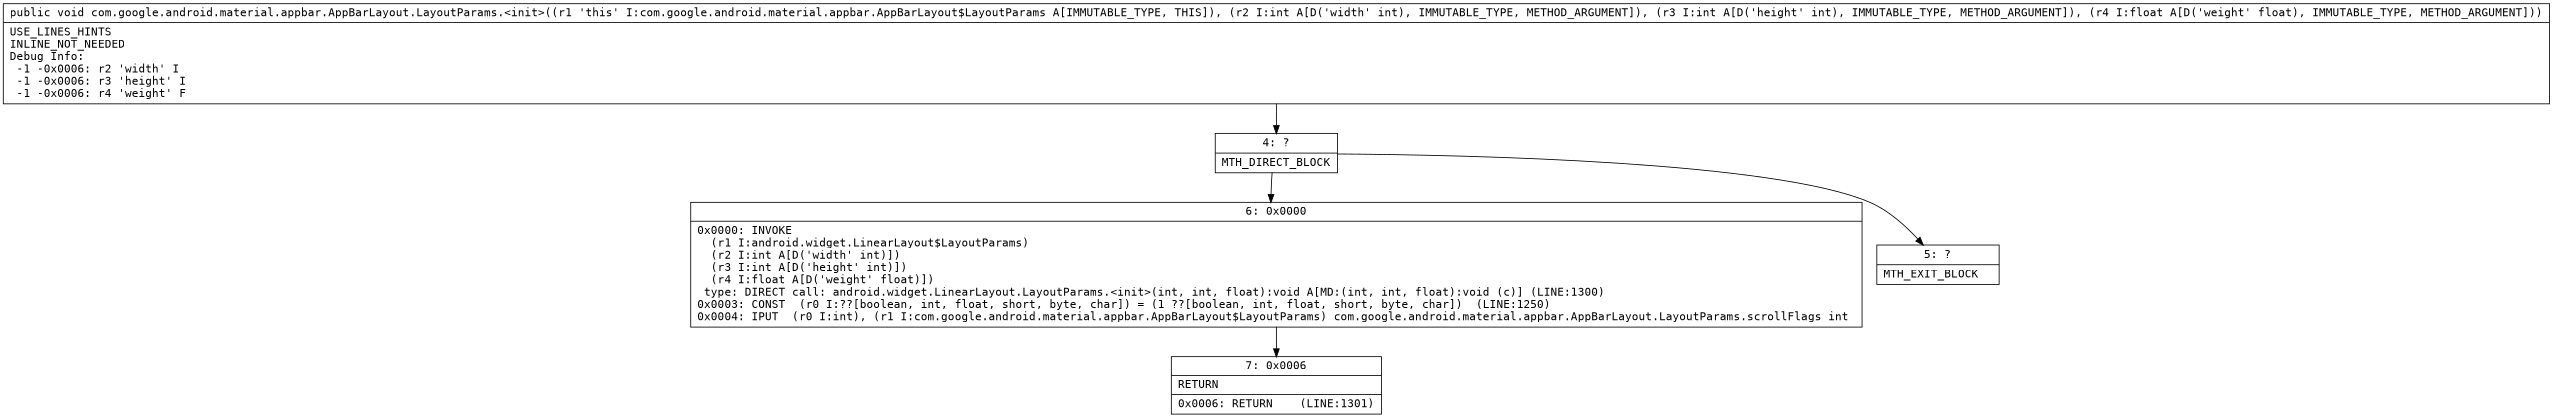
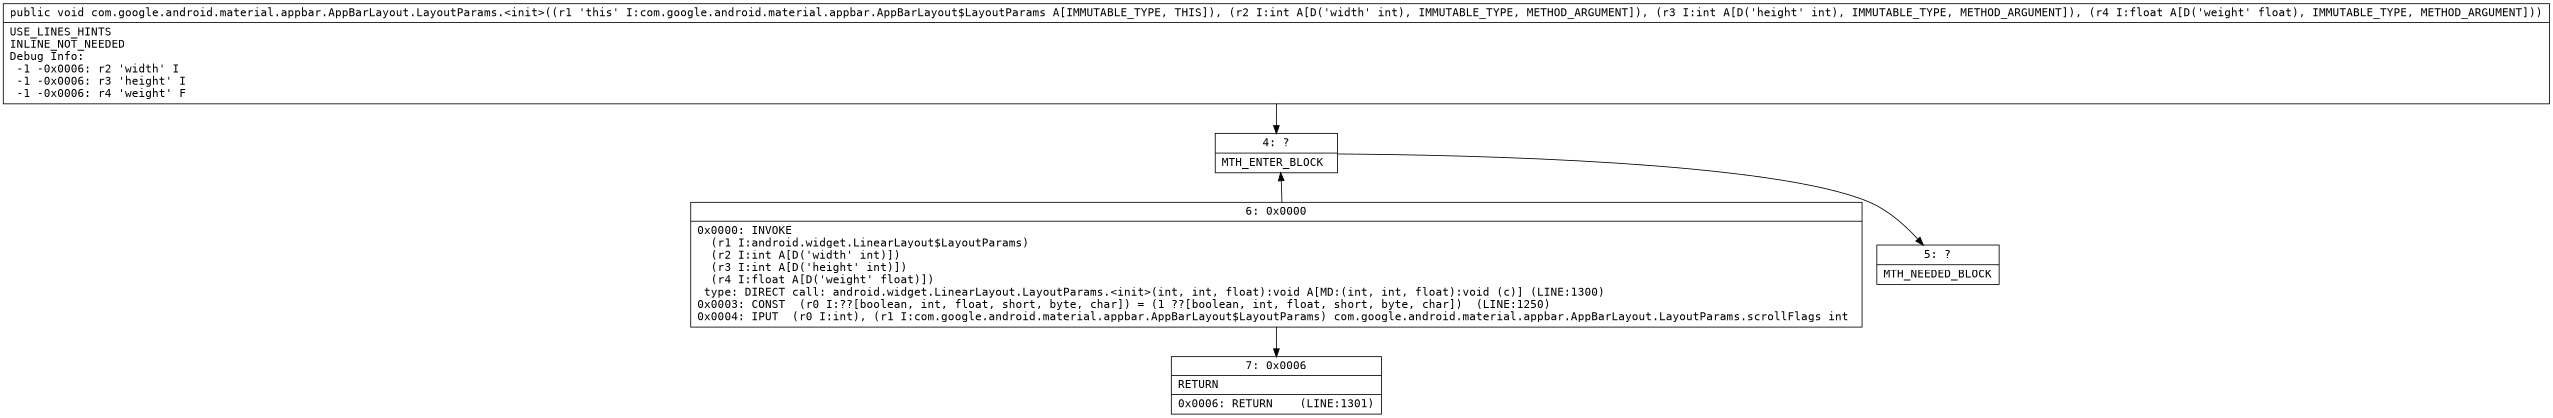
(1276, 163) -> (1273, 163)
(1271, 183) -> (1282, 192)
(1931, 274) -> (1938, 274)
